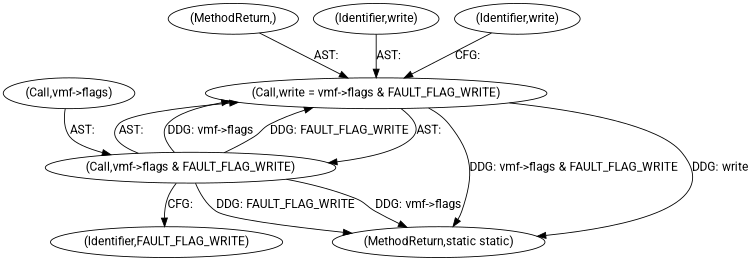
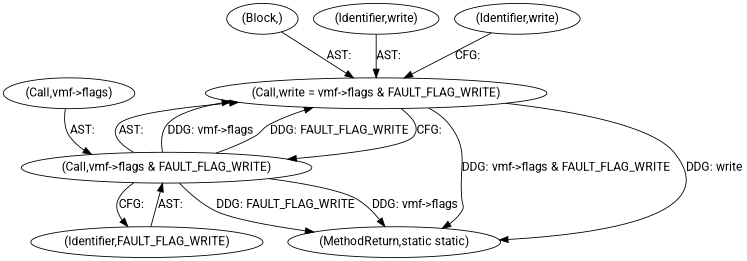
(233, 19) -> (262, 19)
(431, 130) -> (431, 130)
none -> (156, 209)
